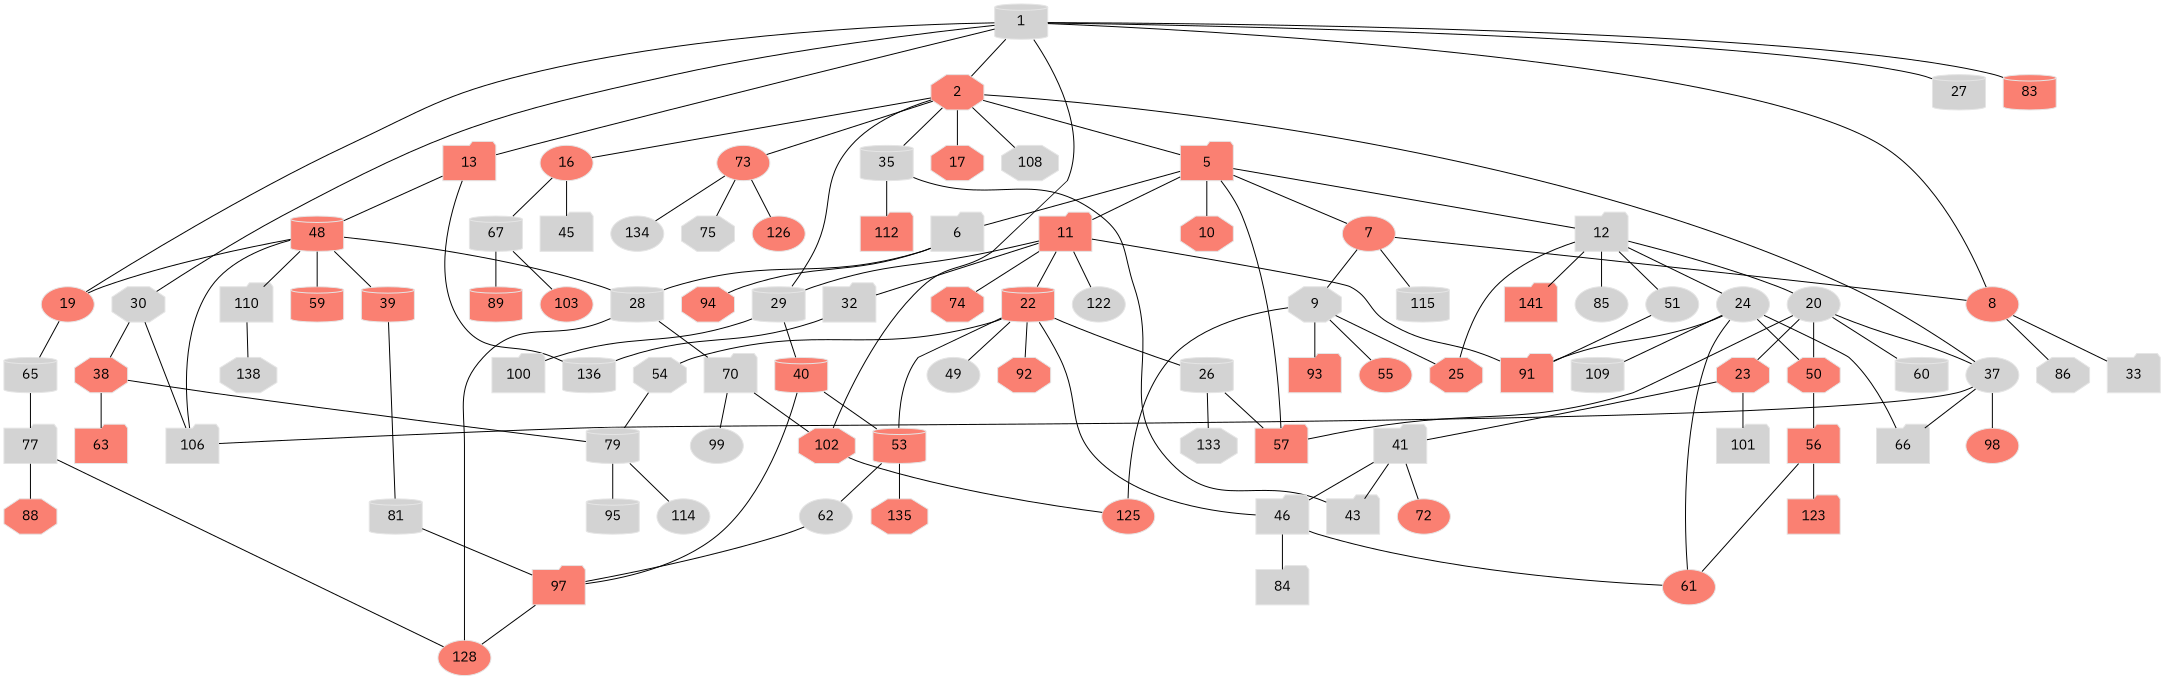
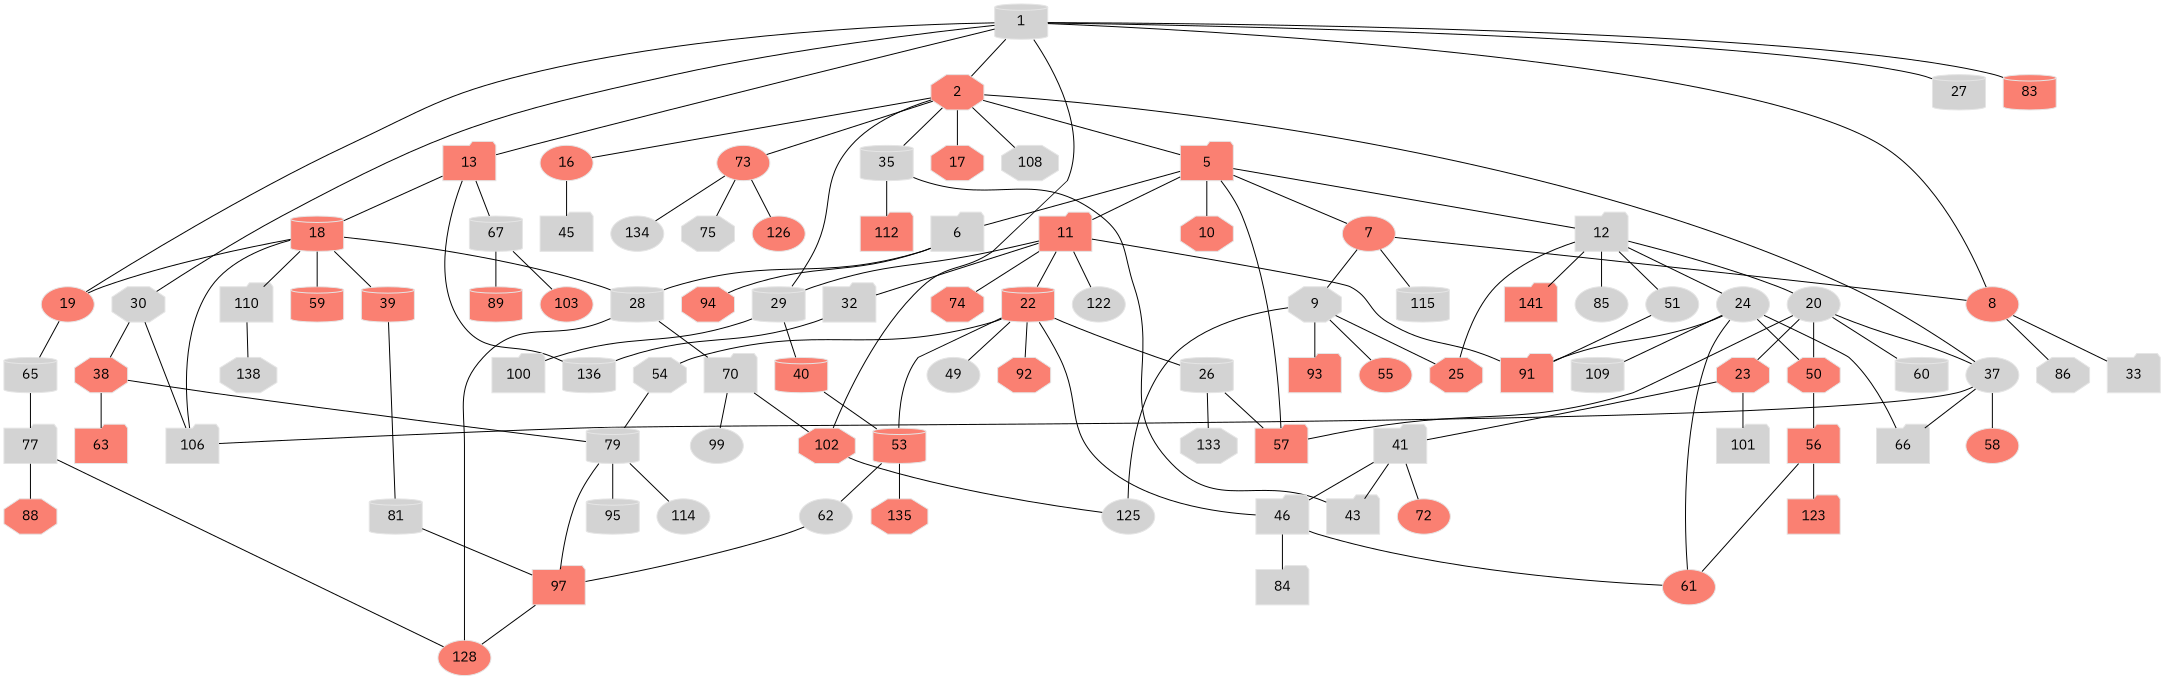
(533, 197) -> (483, 198)
(317, 234) -> (317, 234)
(1992, 446) -> (1992, 446)
(1128, 517) -> (1128, 517)
(726, 527) -> (572, 514)
